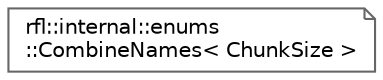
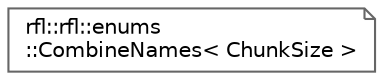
(192, 40) -> (192, 40)
